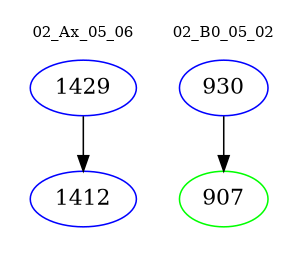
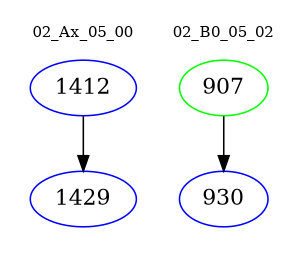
(83, 33) -> (83, 33)
(83, 136) -> (83, 136)
(224, 136) -> (224, 136)
